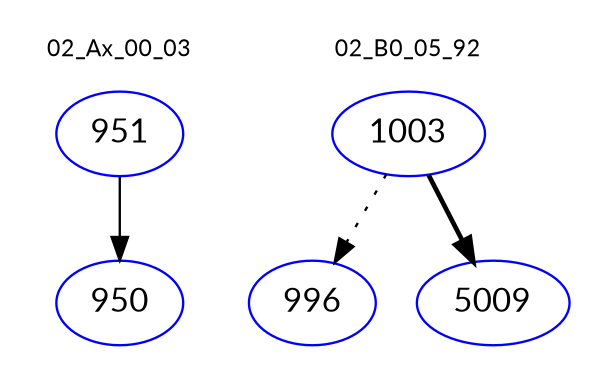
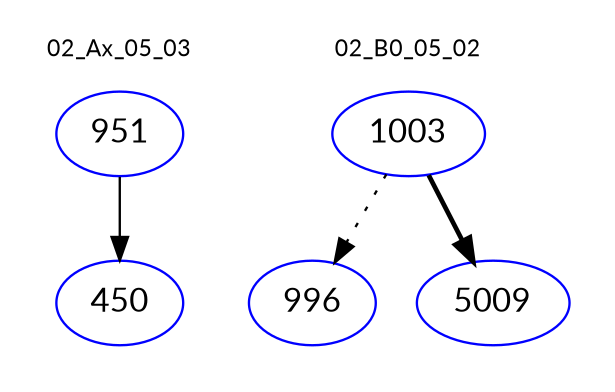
(120, 50) -> (120, 50)
(409, 50) -> (409, 50)
(120, 303) -> (120, 303)
